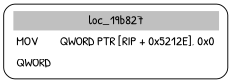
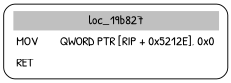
(45, 63) -> (36, 63)
